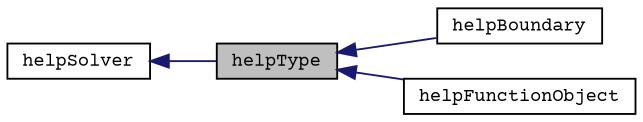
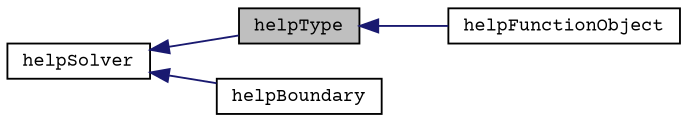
(396, 44) -> (193, 79)
